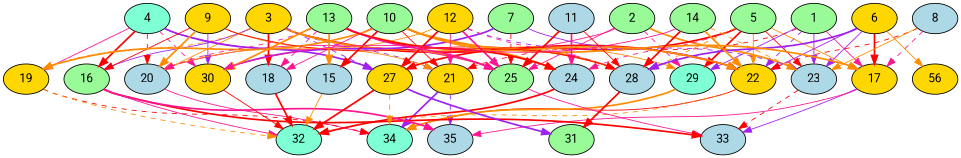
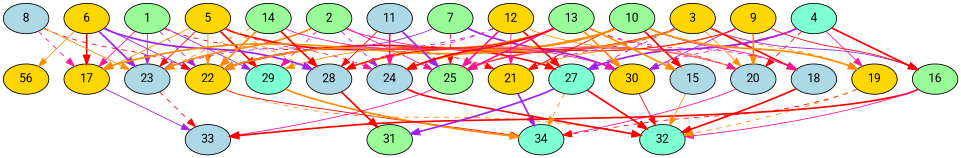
(753, 19) -> (208, 19)
none -> (350, 39)
(851, 42) -> (110, 42)
(544, 46) -> (417, 46)
(390, 79) -> (571, 79)
(450, 140) -> none
